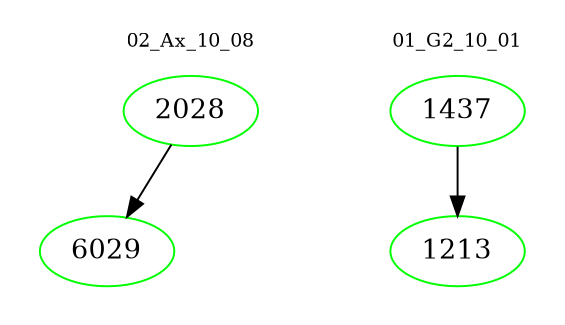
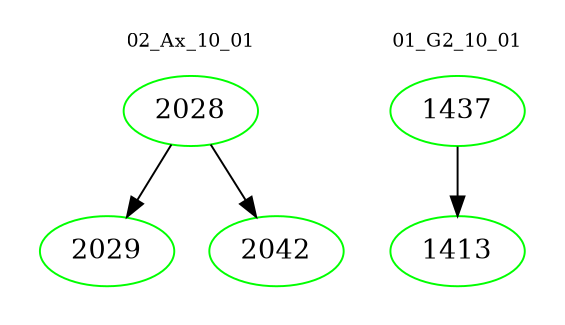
(191, 42) -> (191, 42)
(107, 251) -> (107, 251)
none -> (277, 251)
(458, 251) -> (458, 251)
